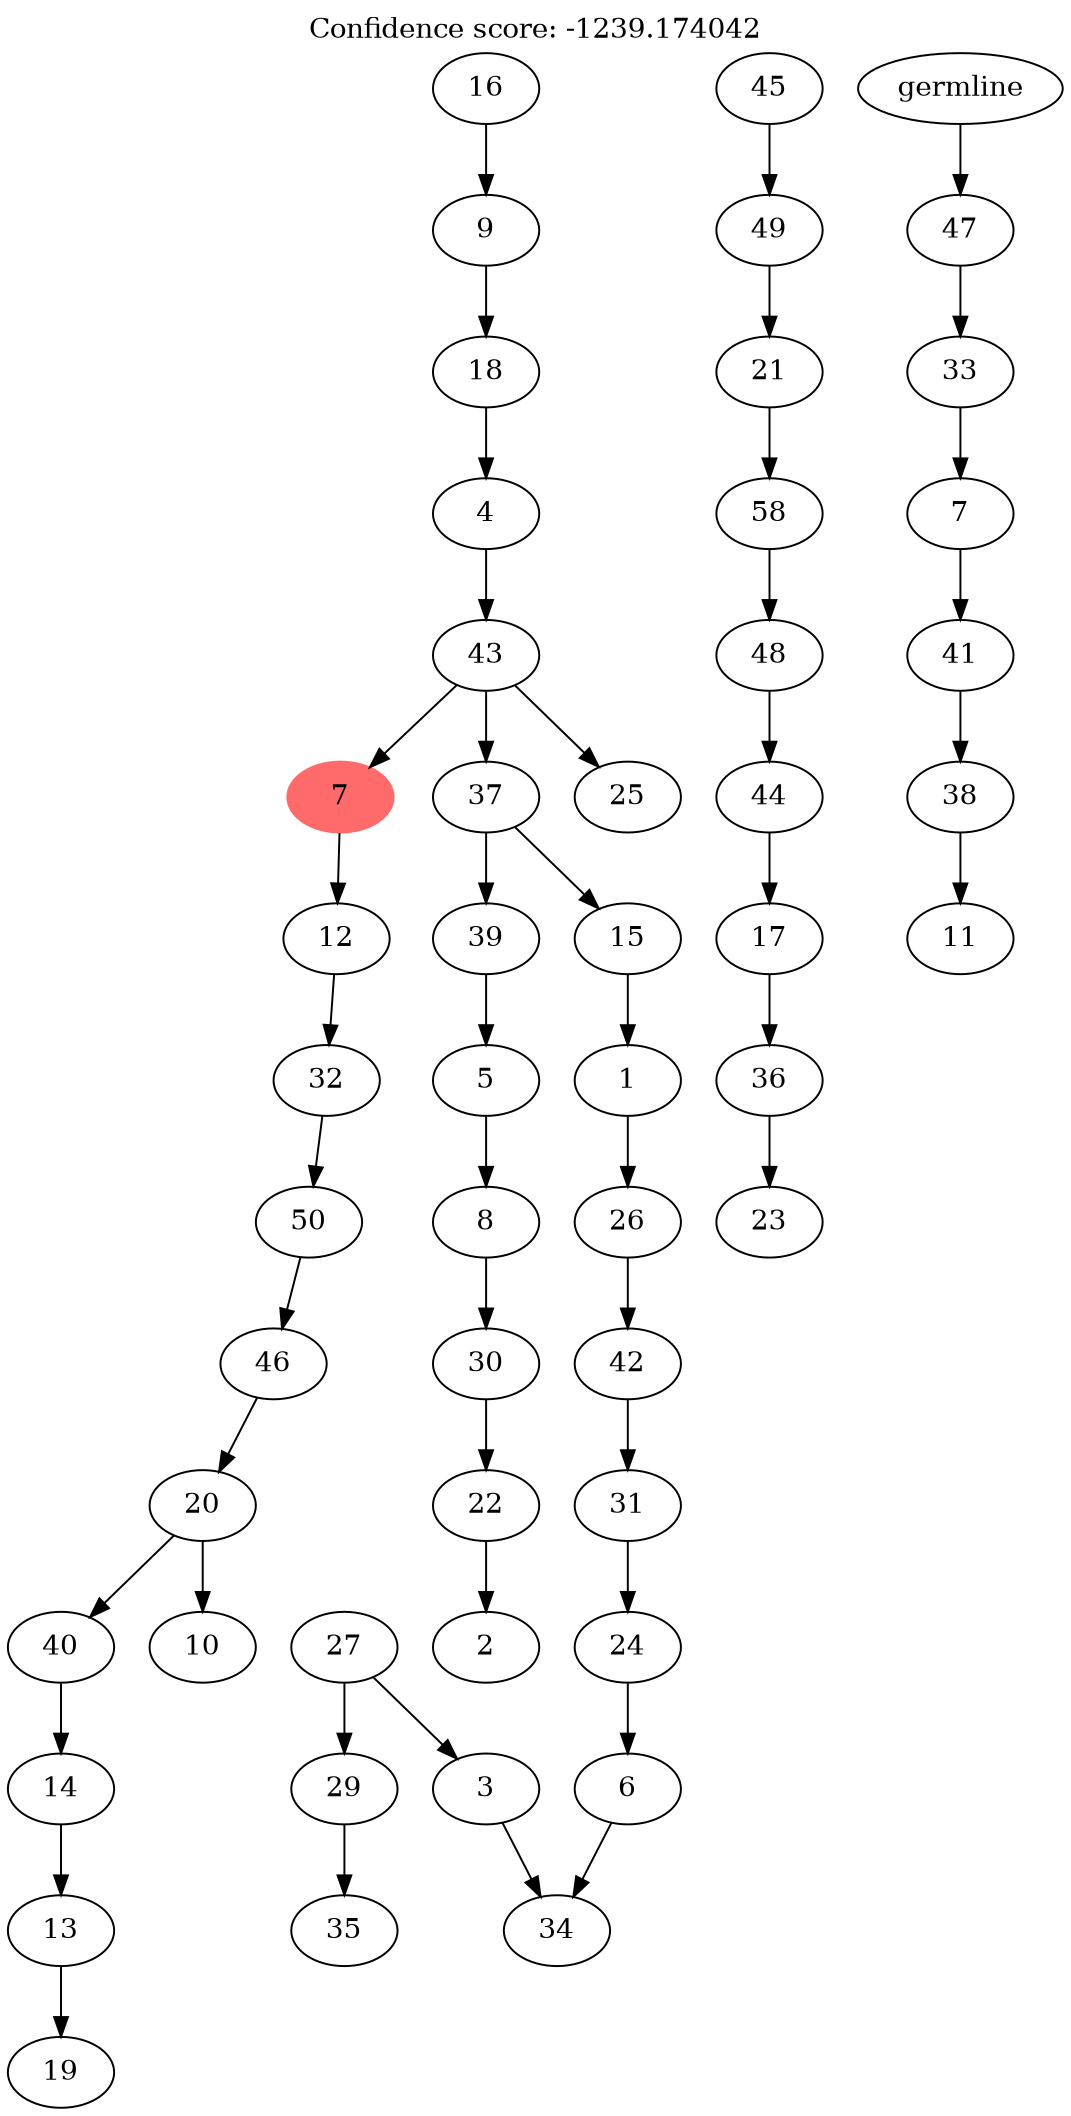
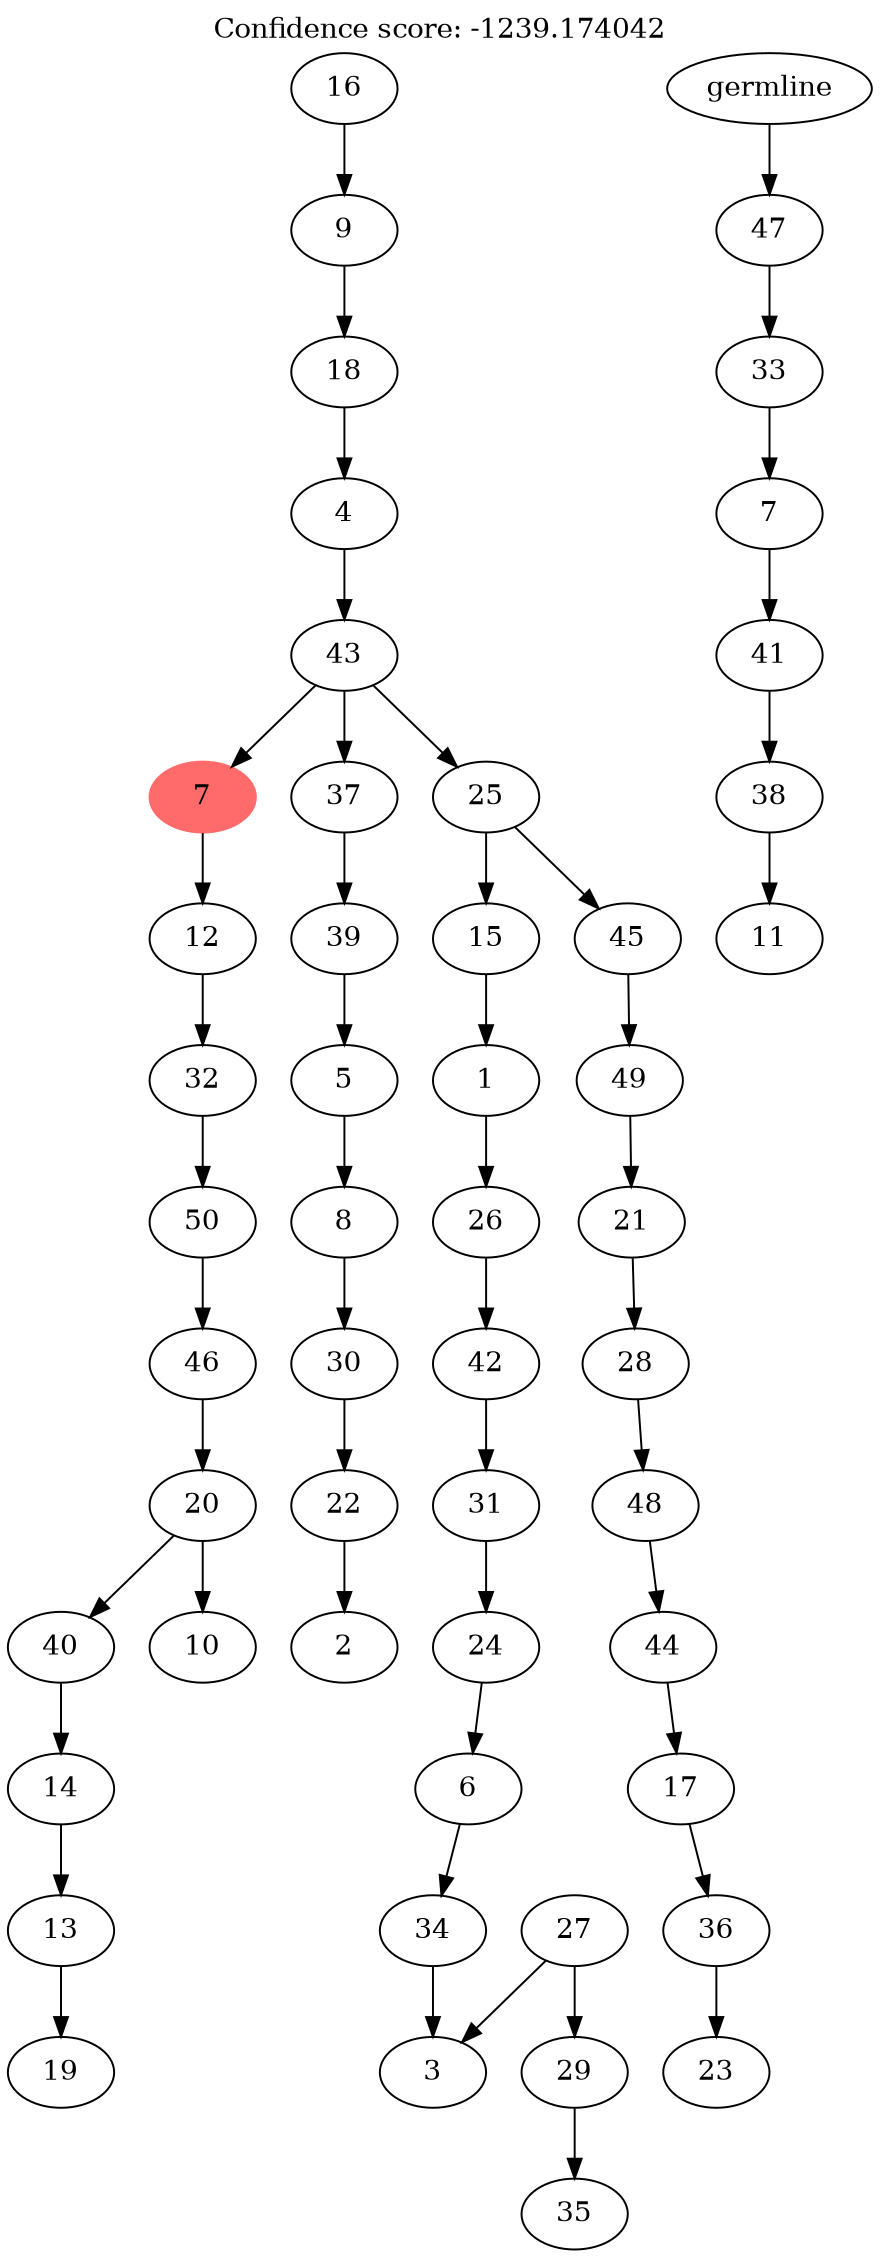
(770, 514) -> (636, 1364)
(550, 861) -> (486, 858)
none -> (550, 861)
(517, 1851) -> (433, 1992)
